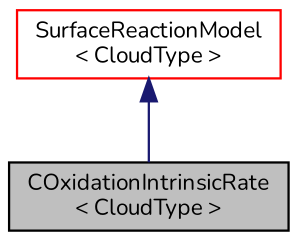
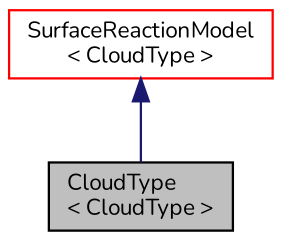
(149, 197) -> (141, 197)
